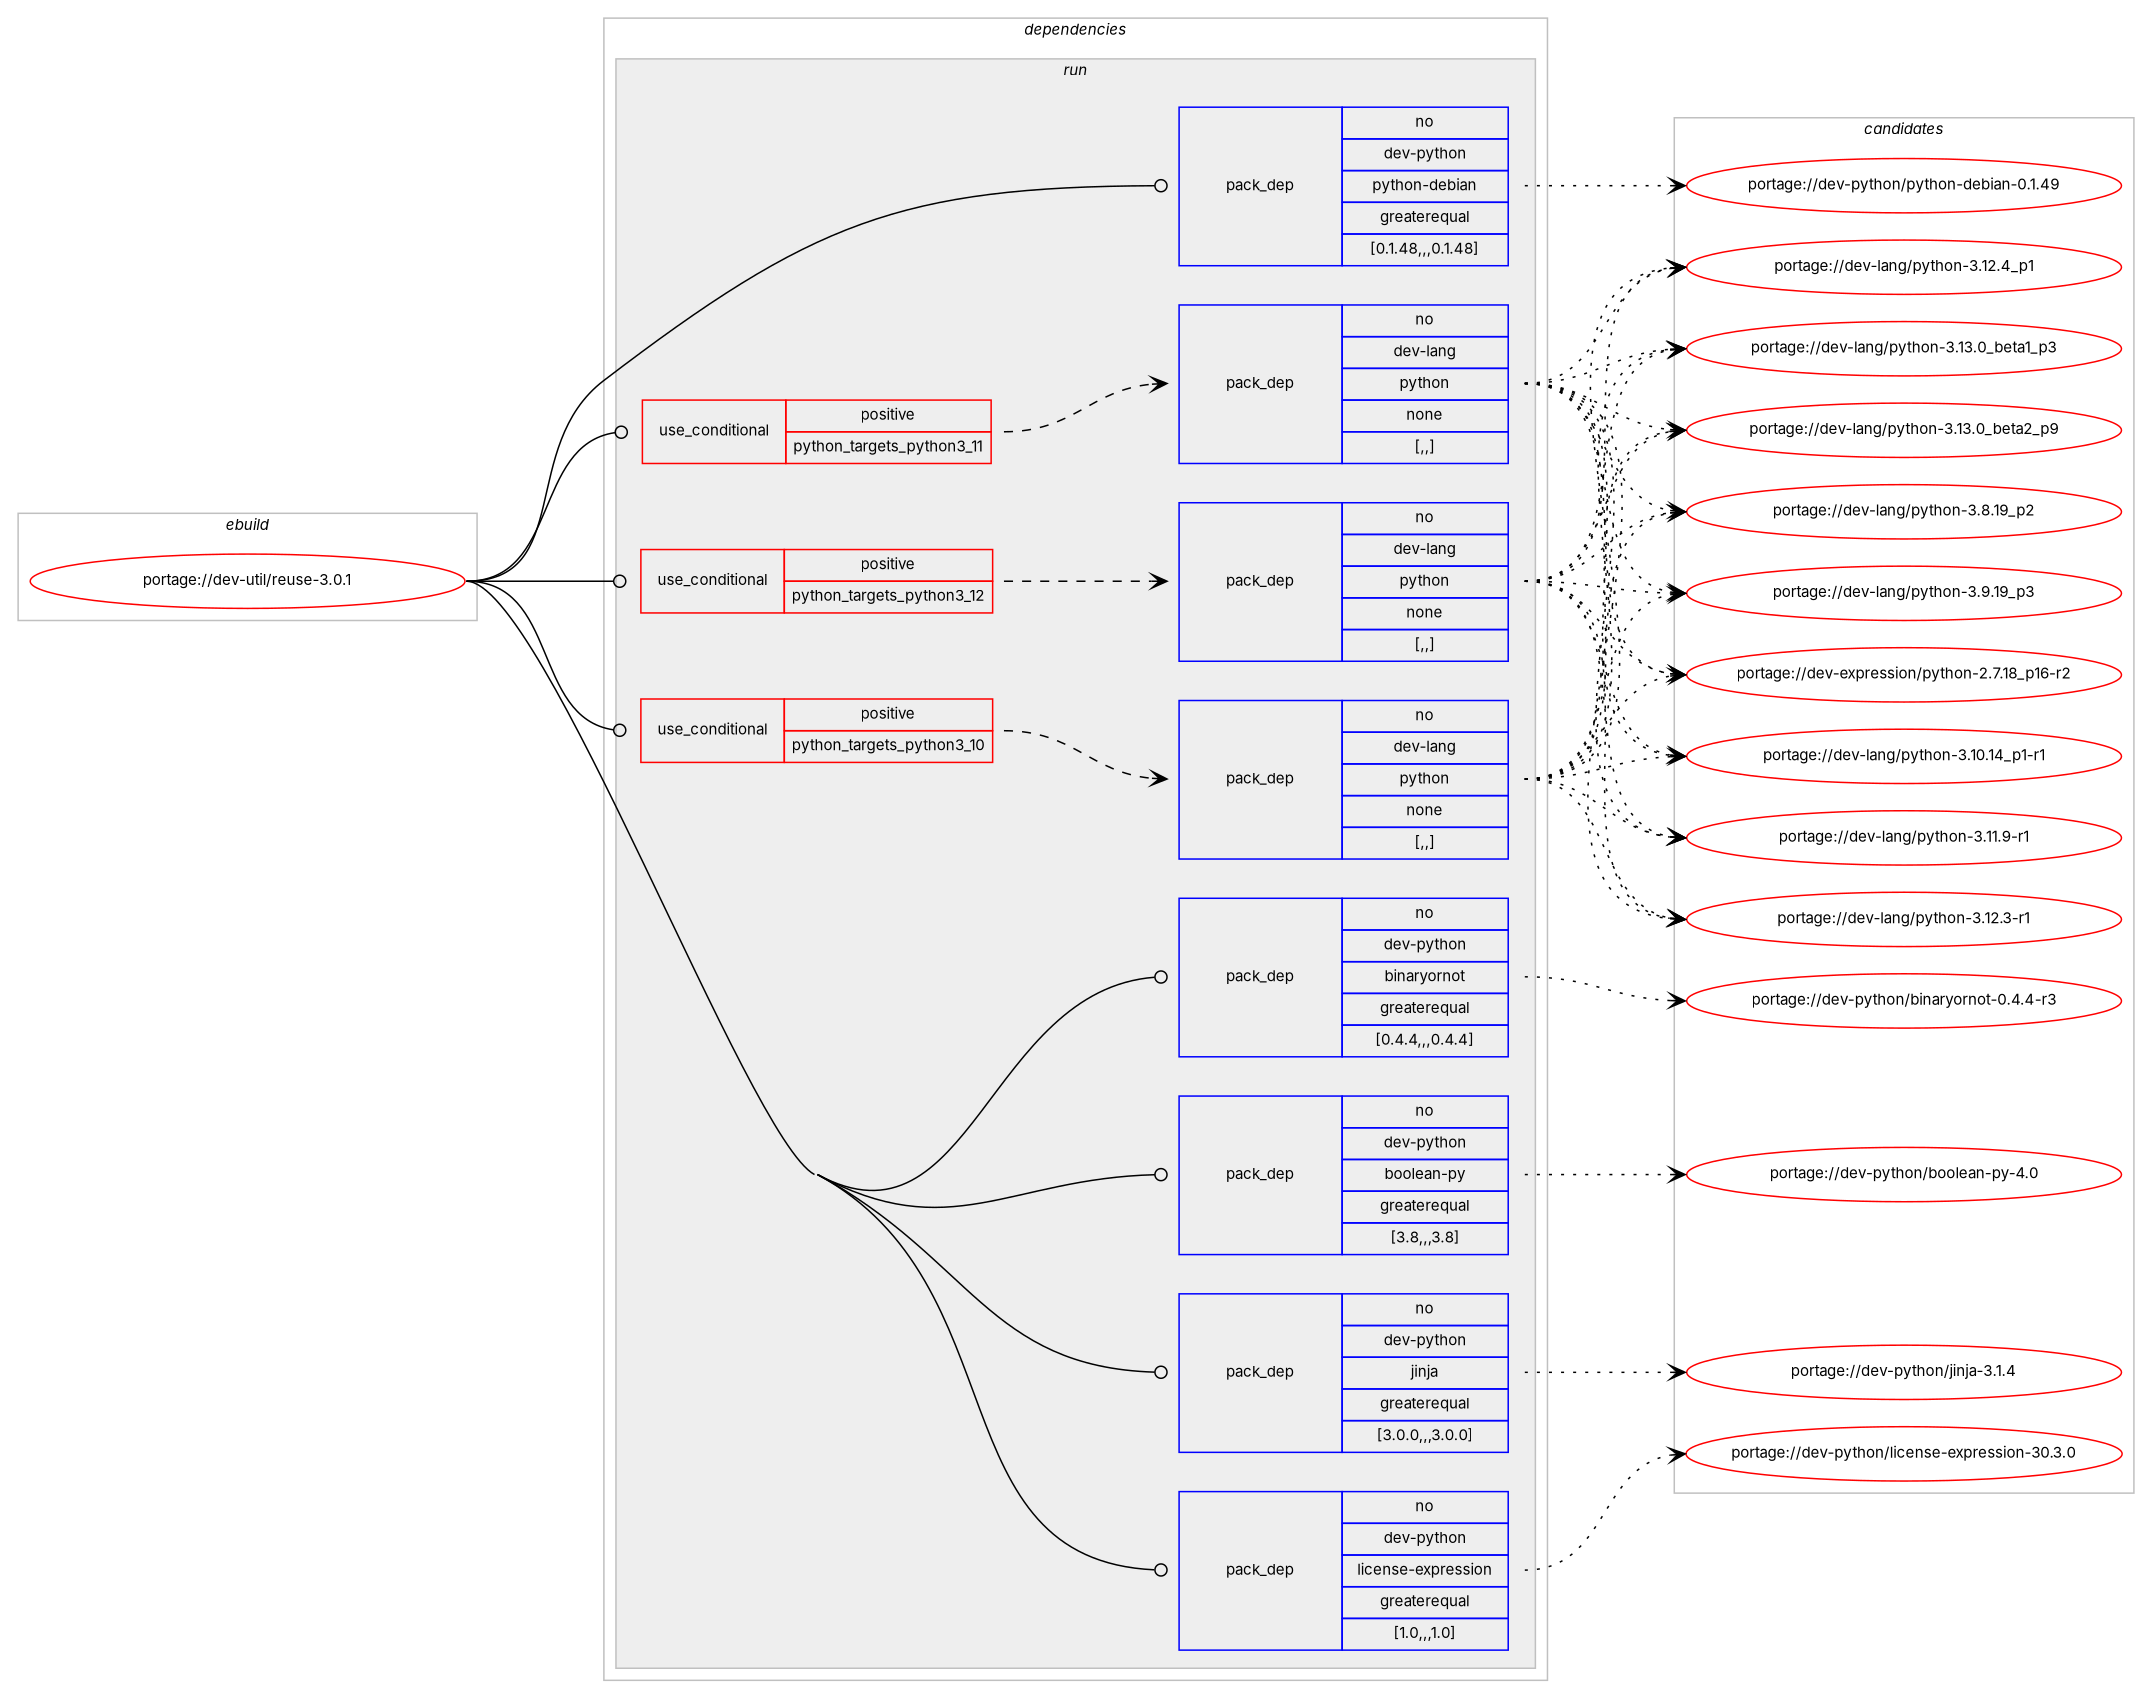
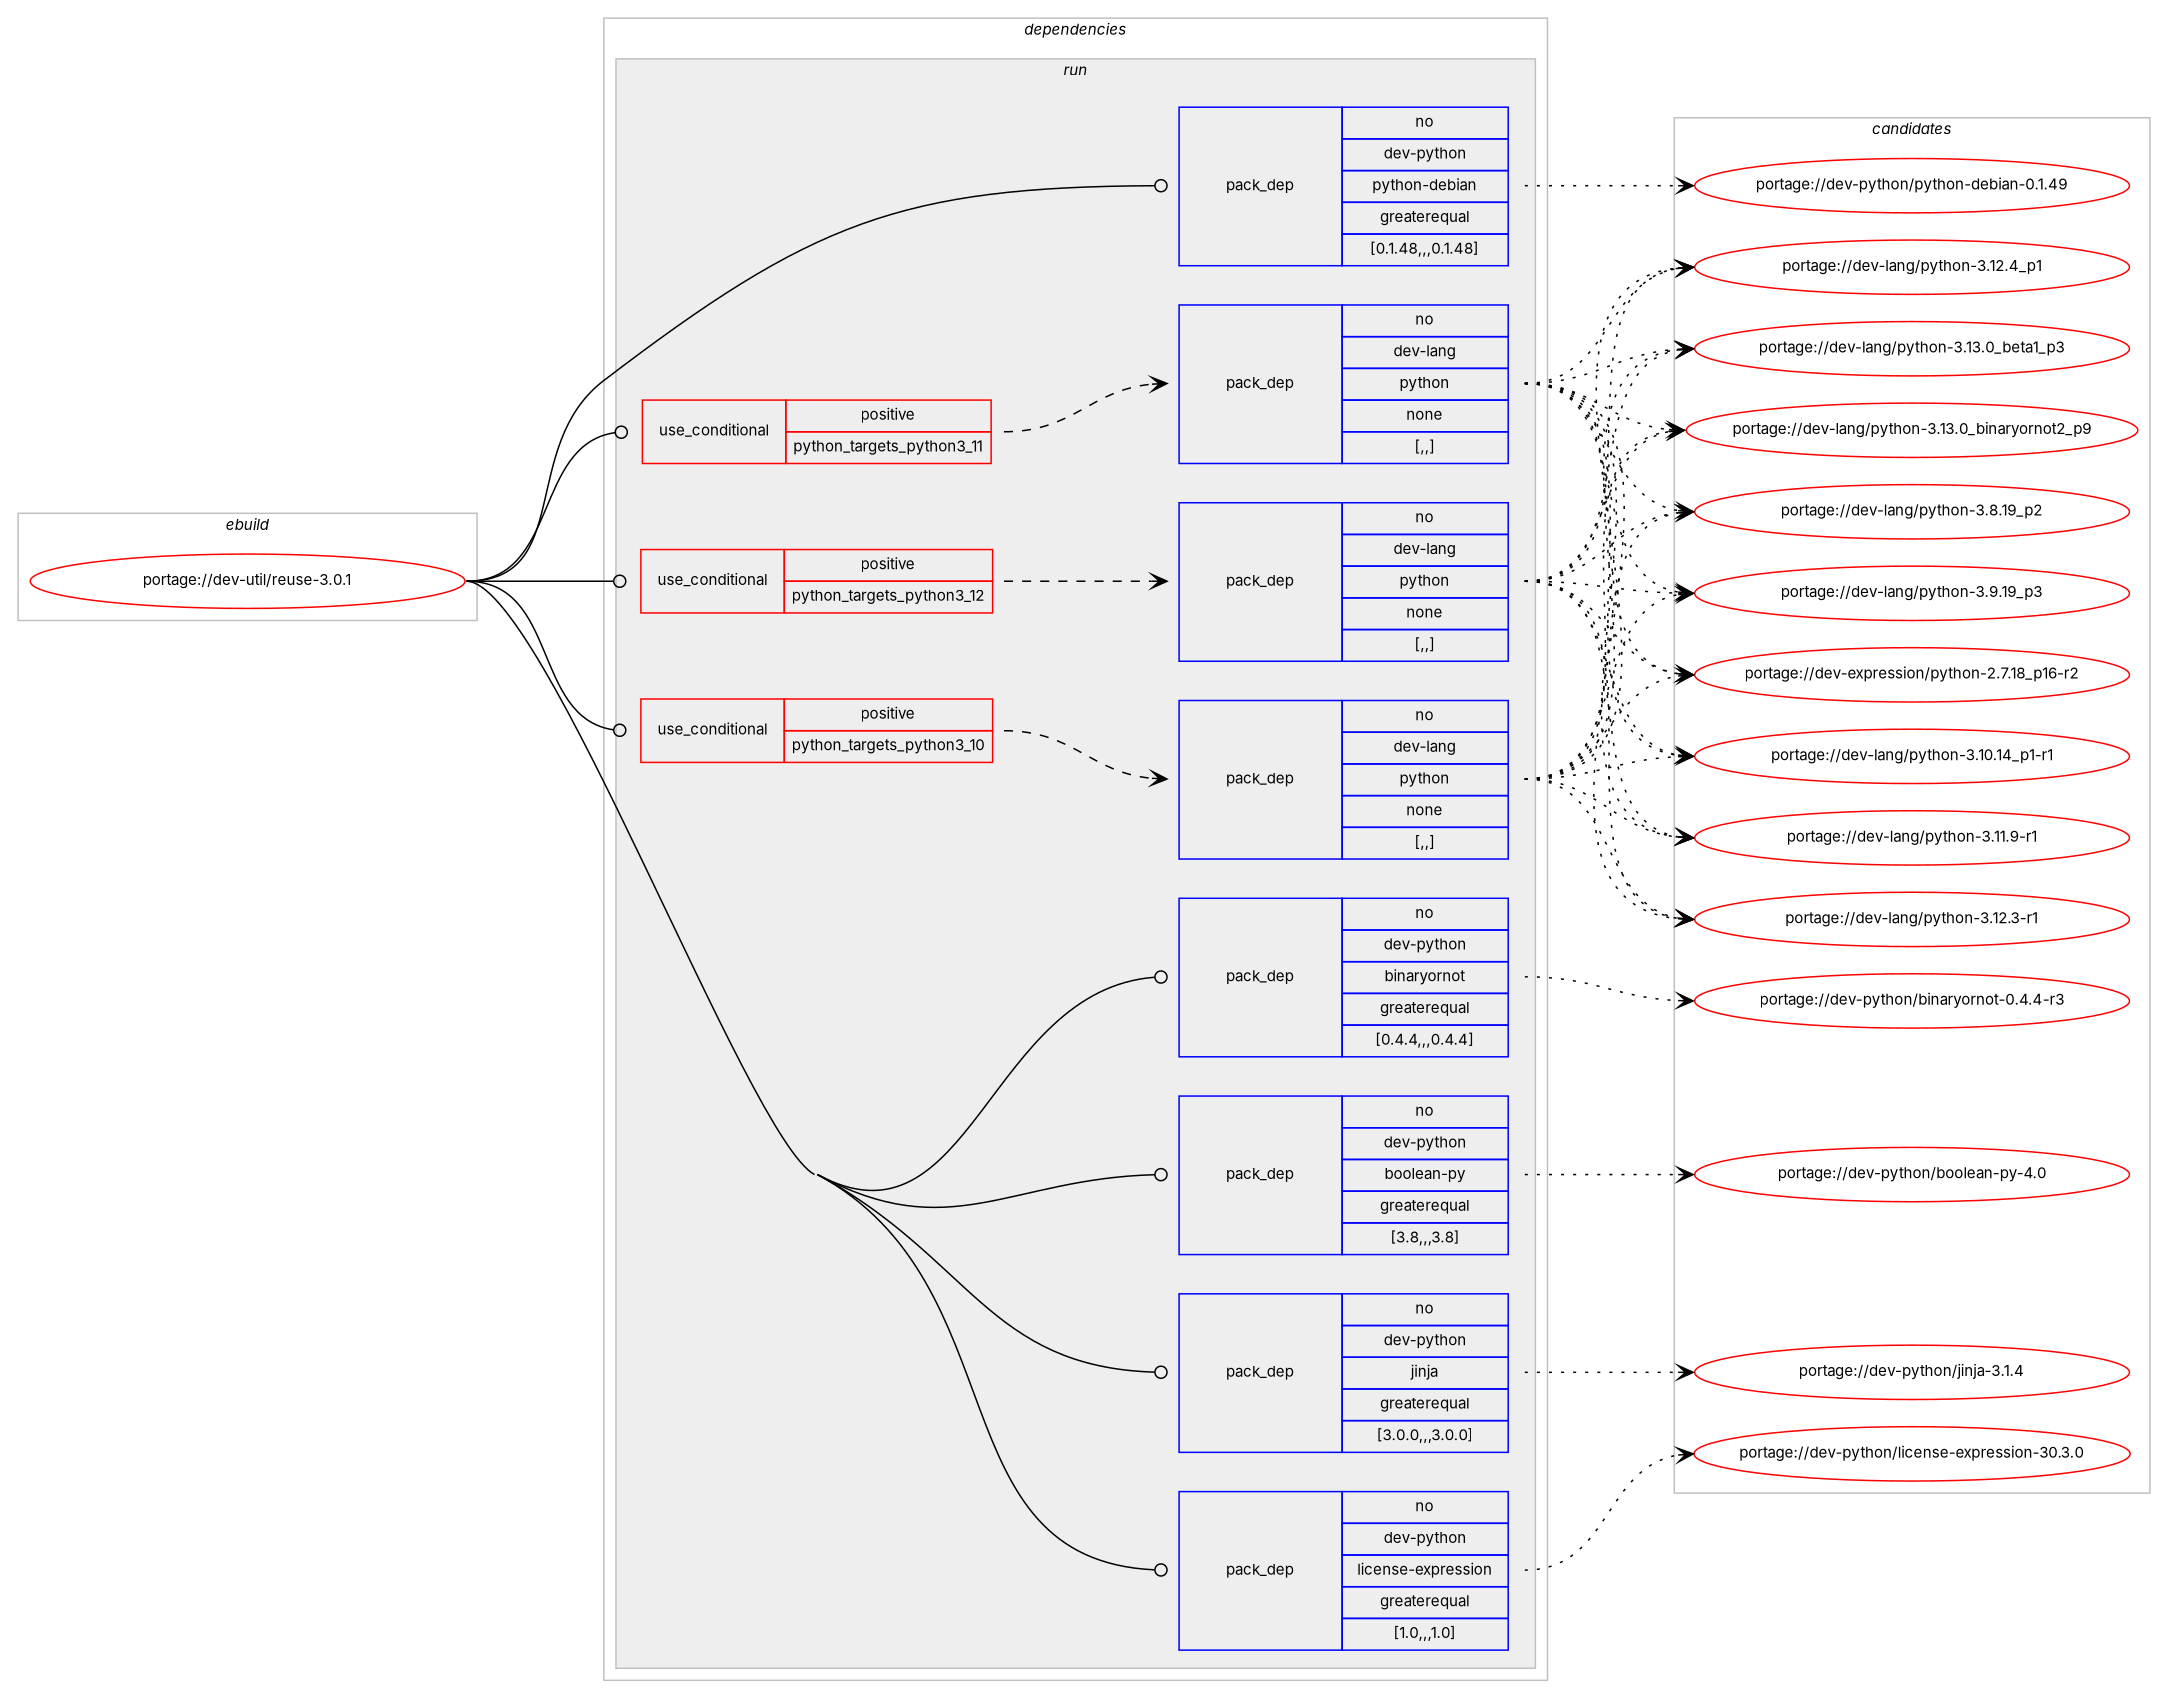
(1904, 430) -> (1912, 430)
